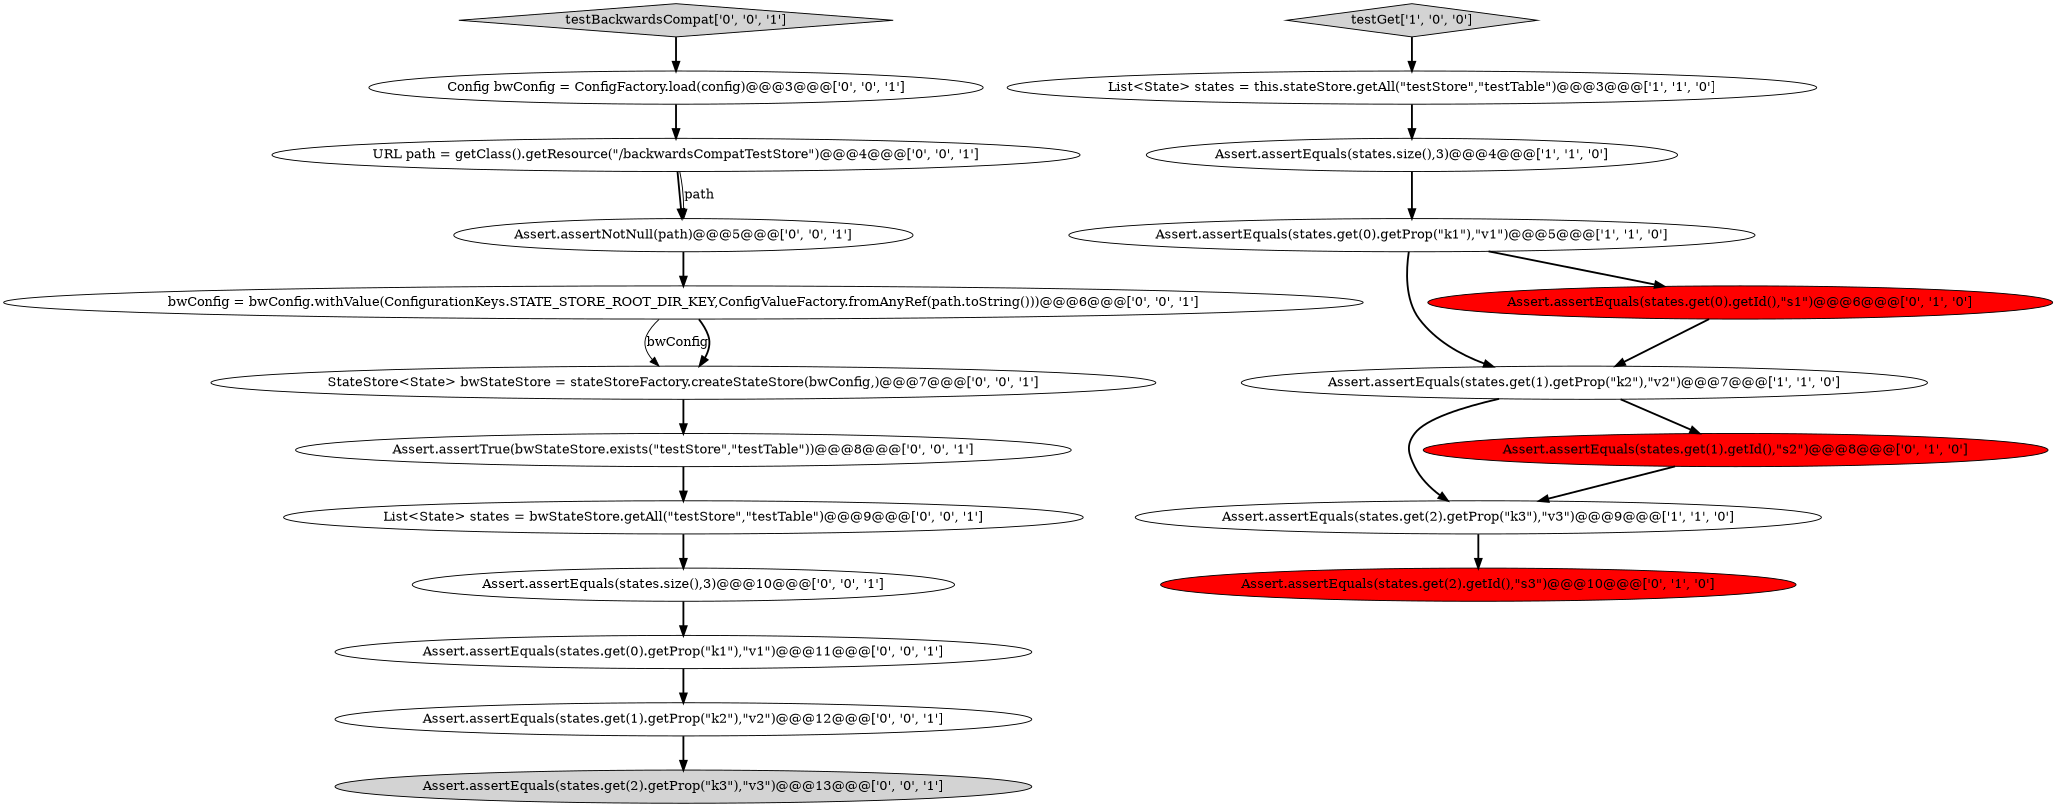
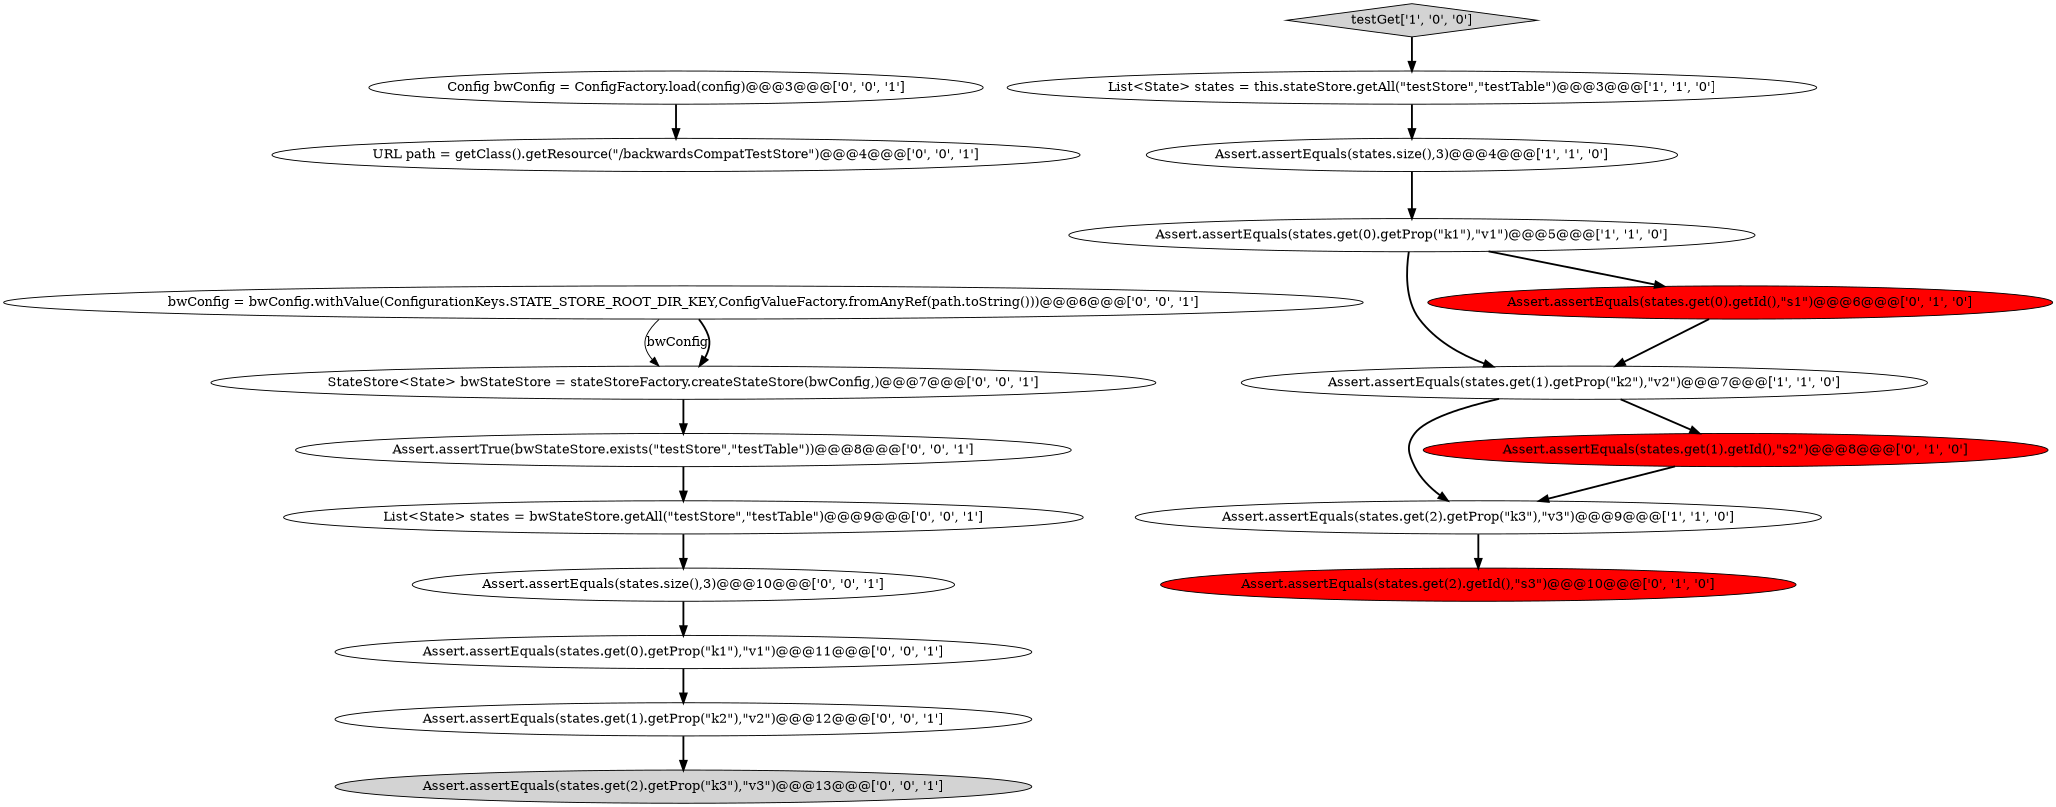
(676, 20) -> none
(683, 235) -> none
